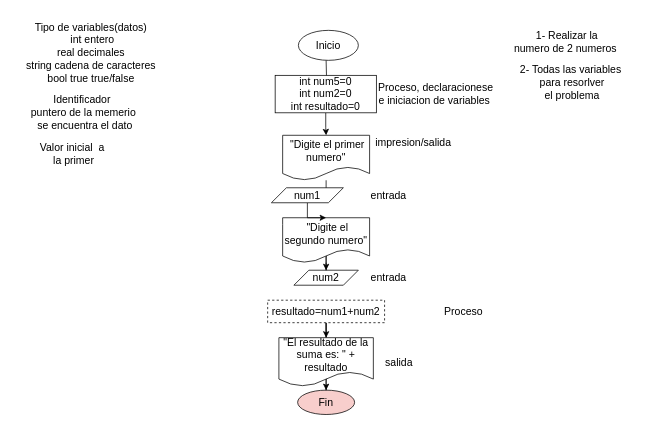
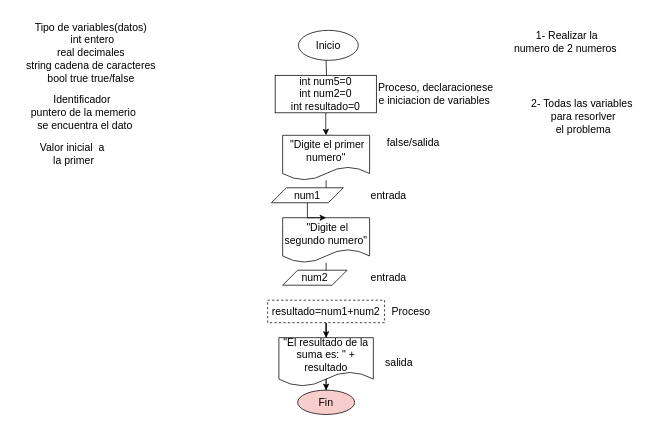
(570, 83) -> (582, 117)
(413, 143) -> (413, 143)
(326, 278) -> (315, 278)
(463, 312) -> (411, 312)
